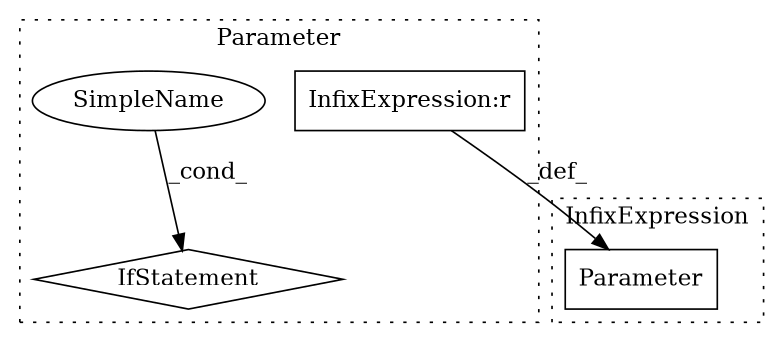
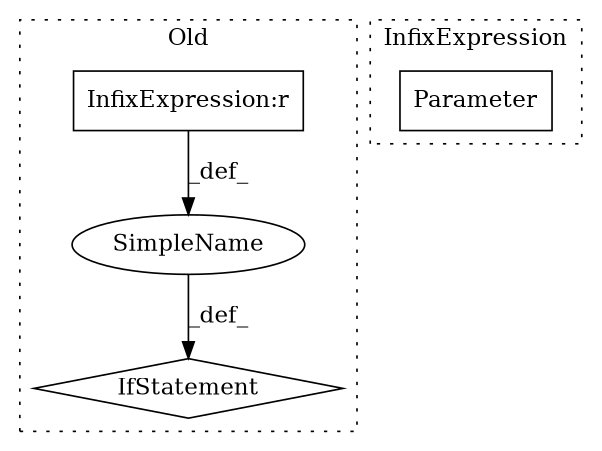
(279, 39) -> (188, 39)
(208, 173) -> (219, 317)
(525, 183) -> (188, 164)
